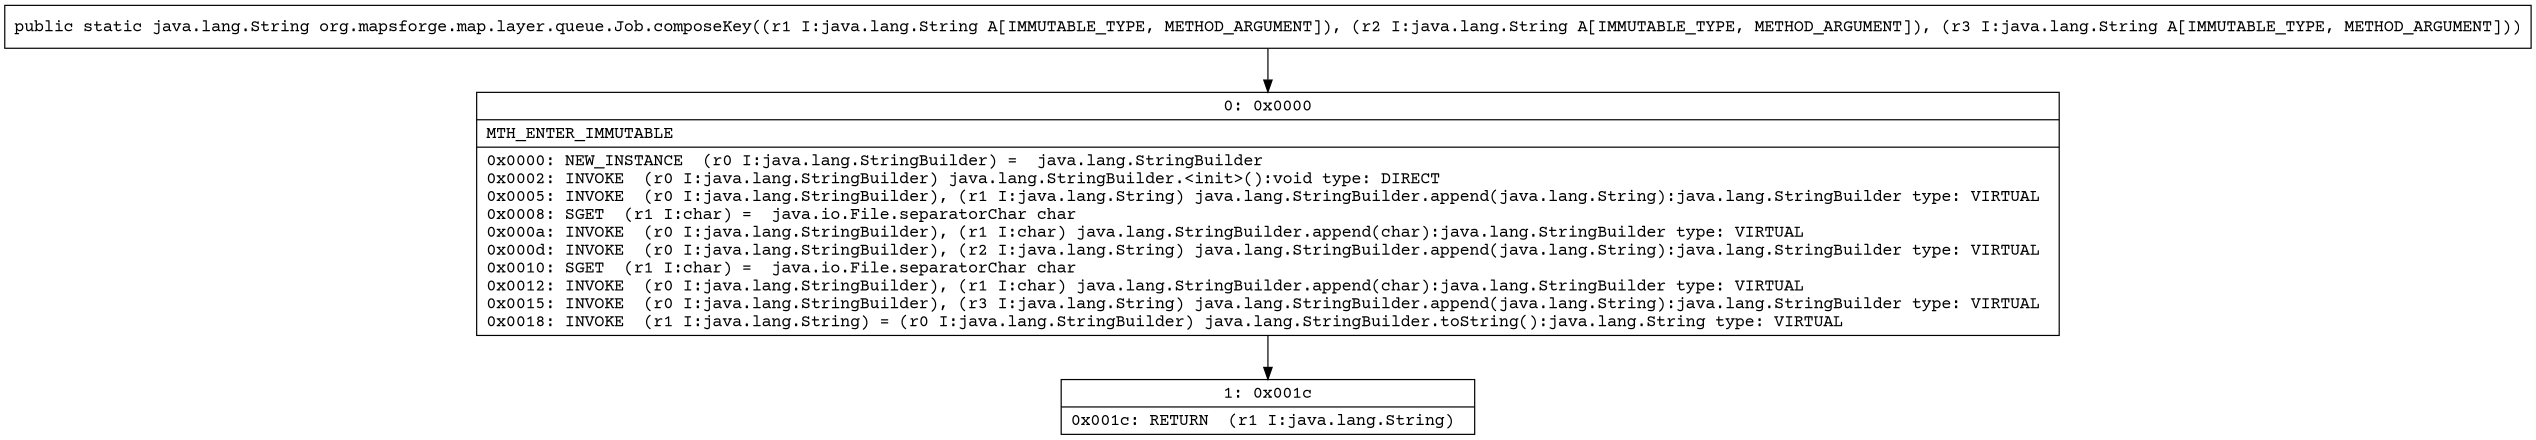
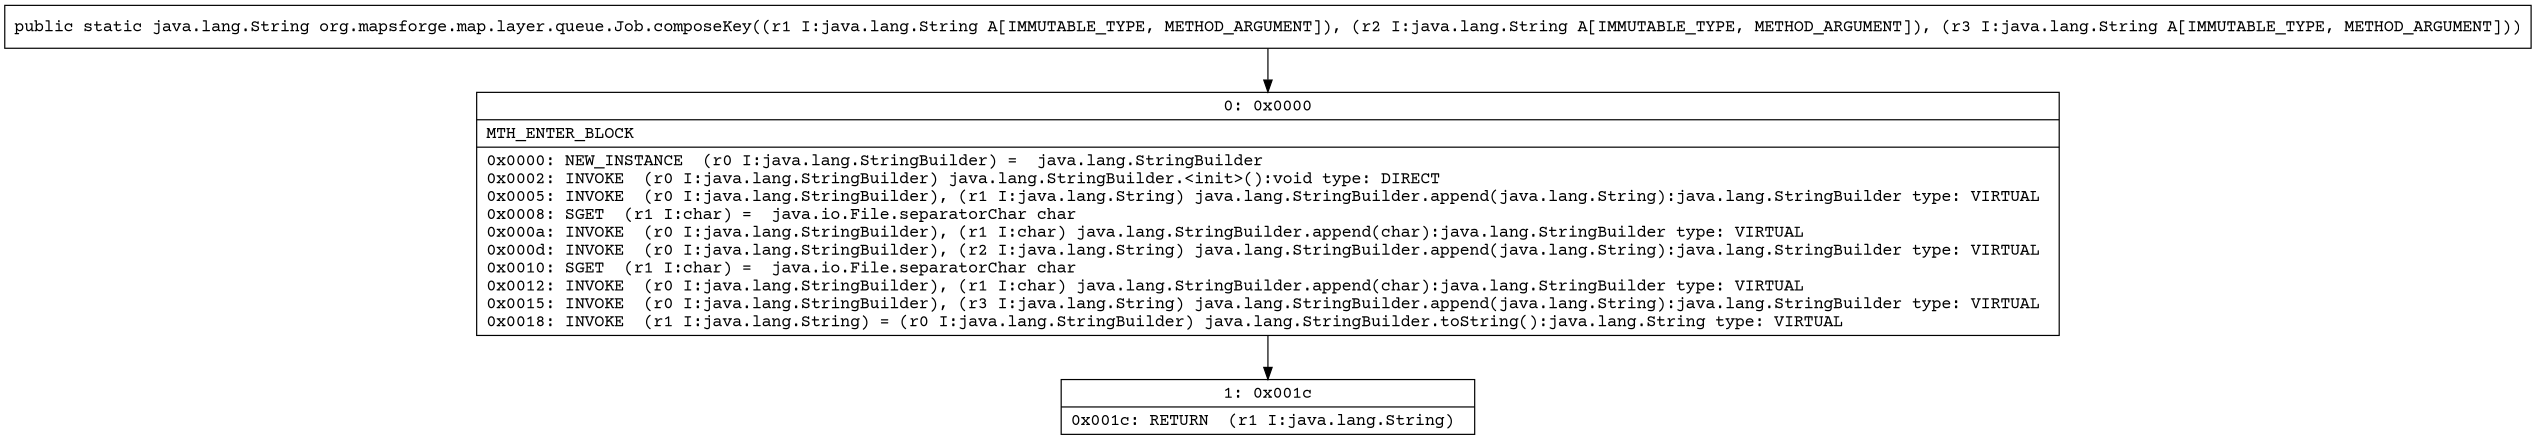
(580, 133) -> (560, 133)
